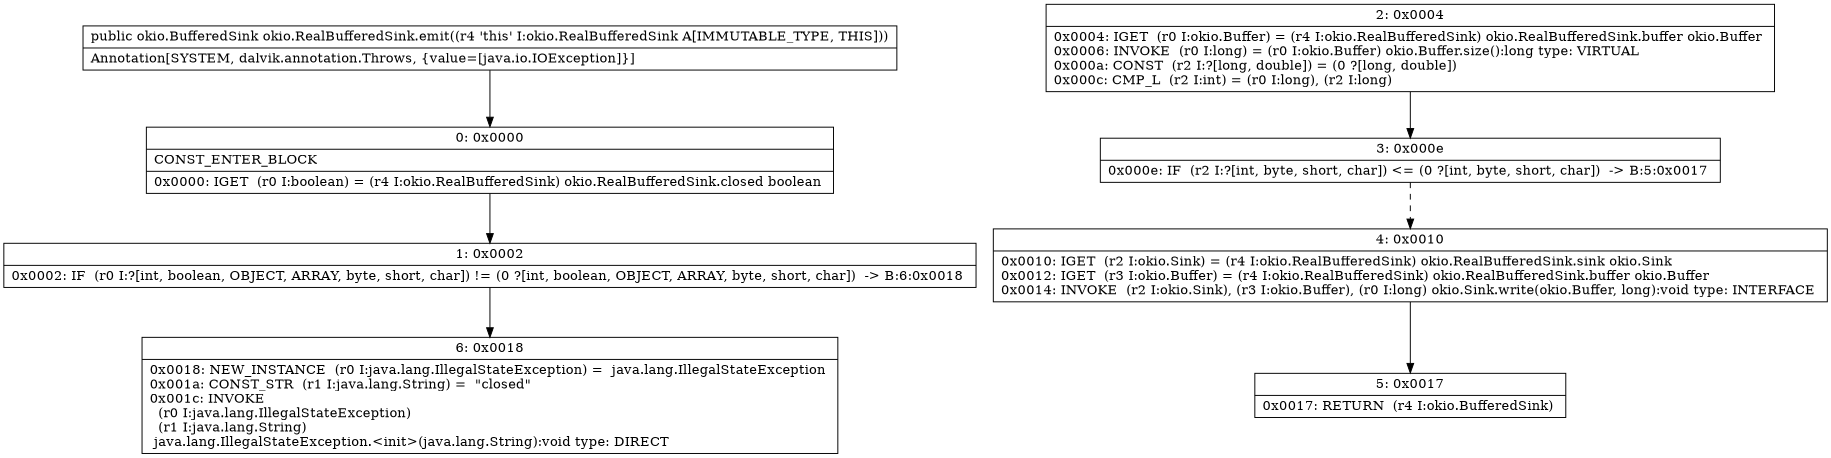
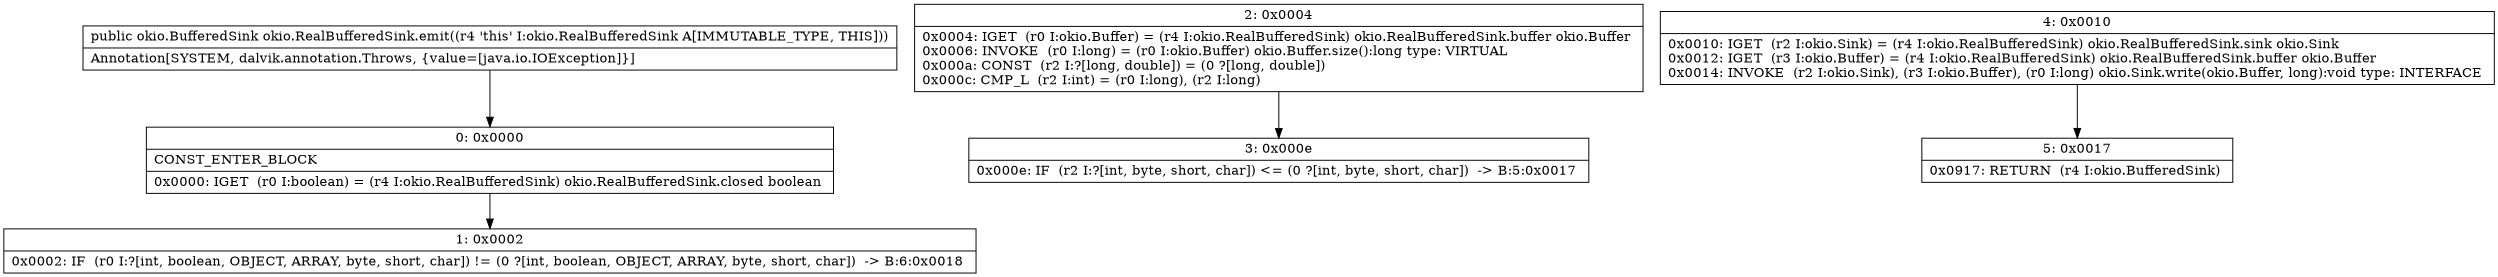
(1410, 201) -> none
(490, 395) -> none
(1410, 406) -> (2077, 171)
